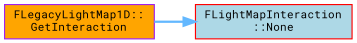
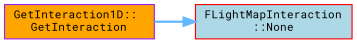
(79, 22) -> (79, 22)
